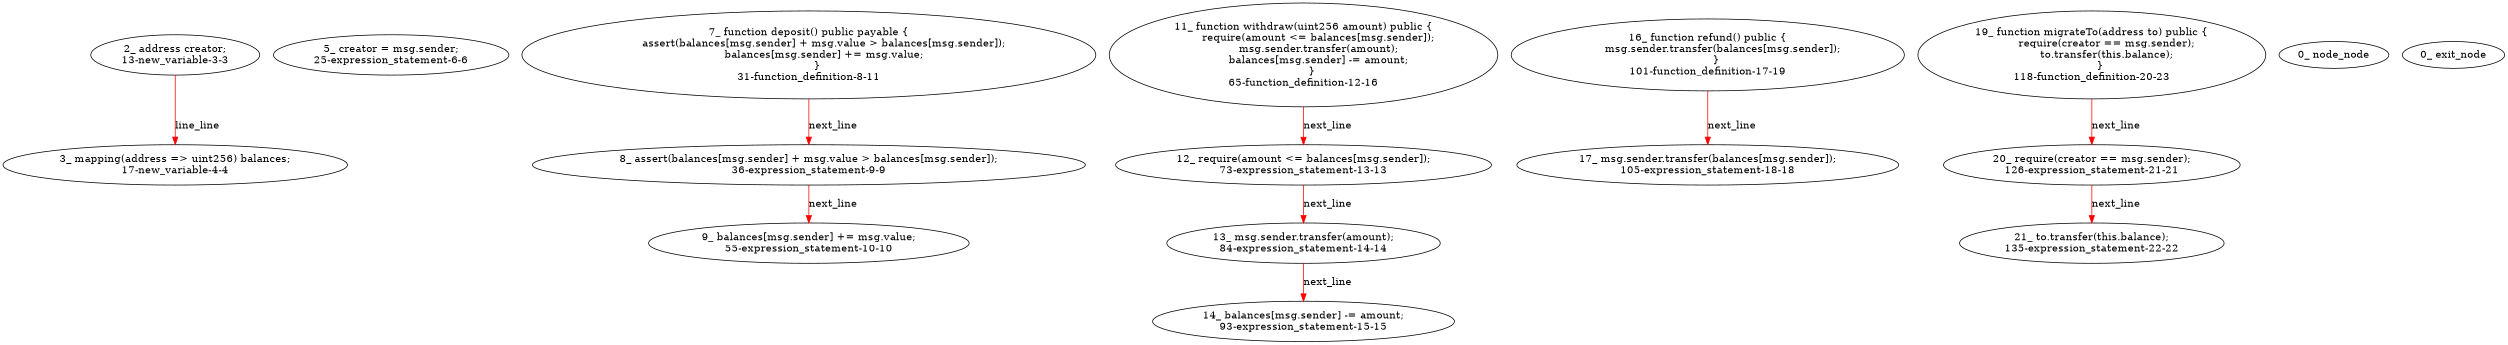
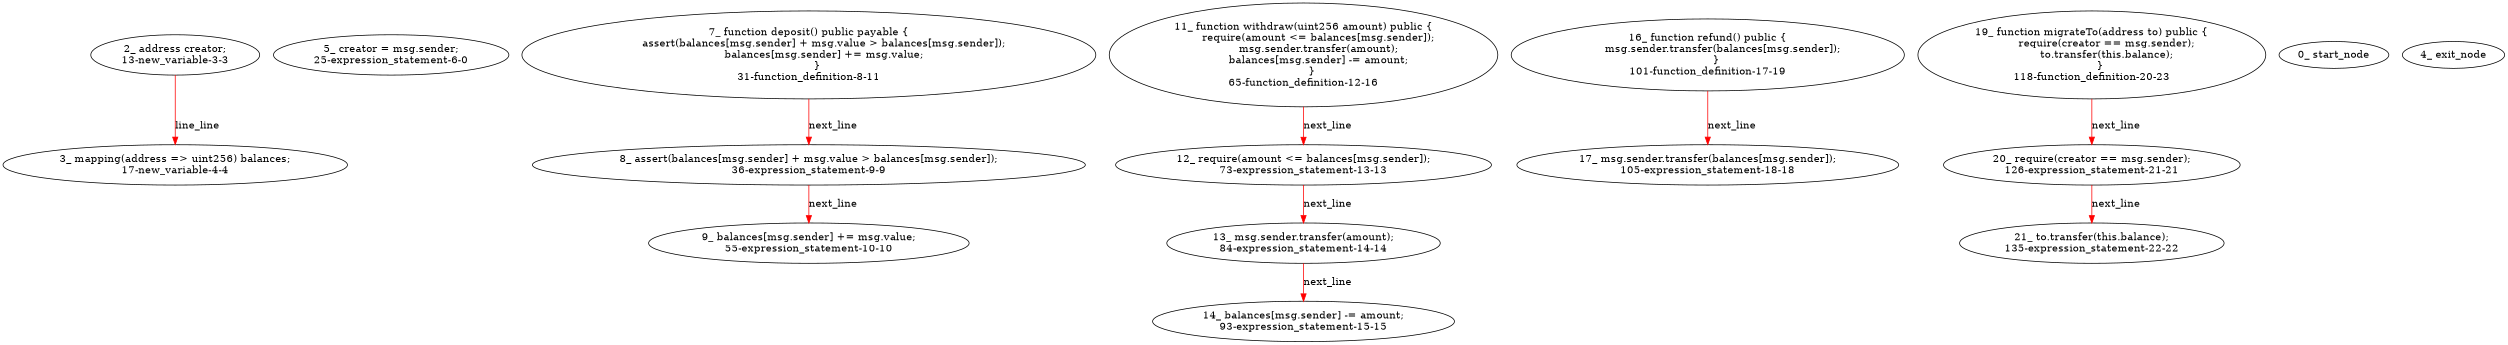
(391, 55) -> (391, 55)
(2334, 55) -> (2334, 55)
(2454, 55) -> (2454, 55)
